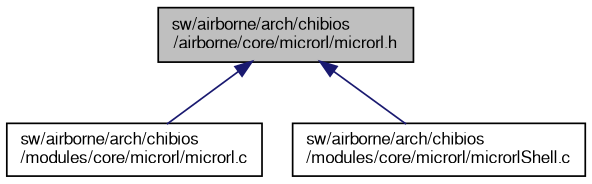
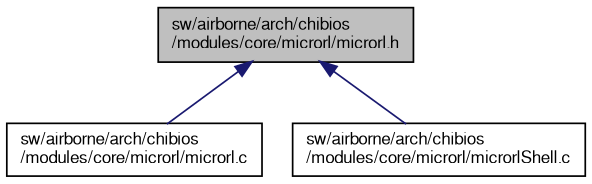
(286, 35) -> (286, 35)
